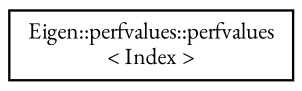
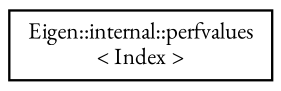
(151, 45) -> (141, 45)
